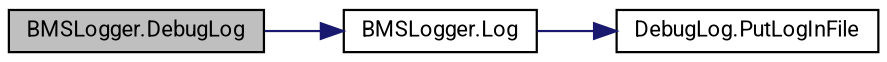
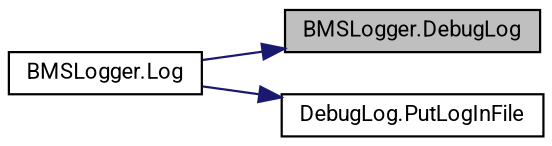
(293, 31) -> (233, 56)
